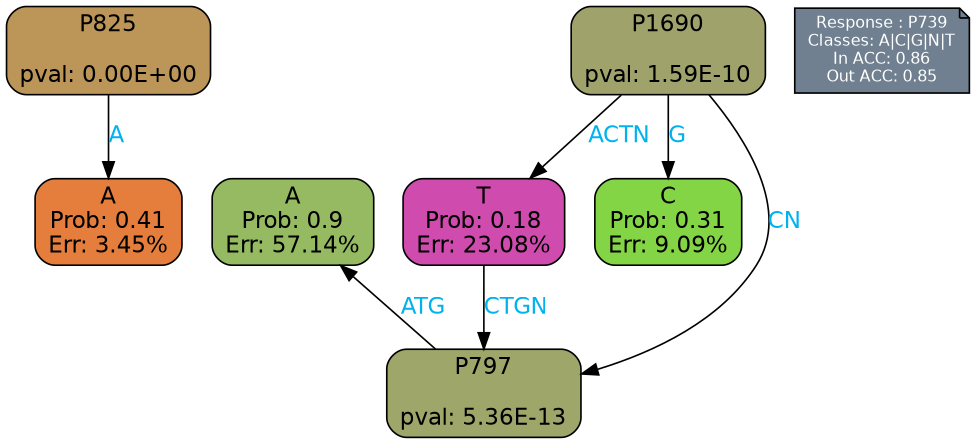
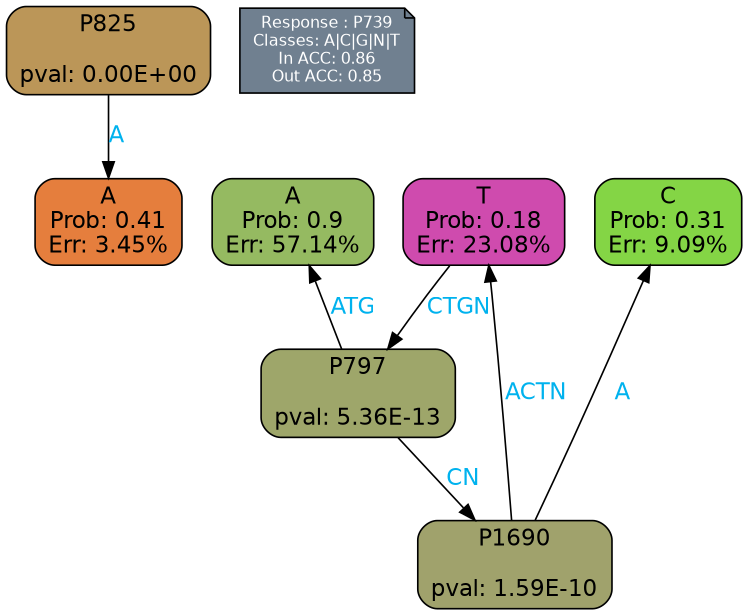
(677, 136) -> (623, 393)
(755, 267) -> (431, 473)
